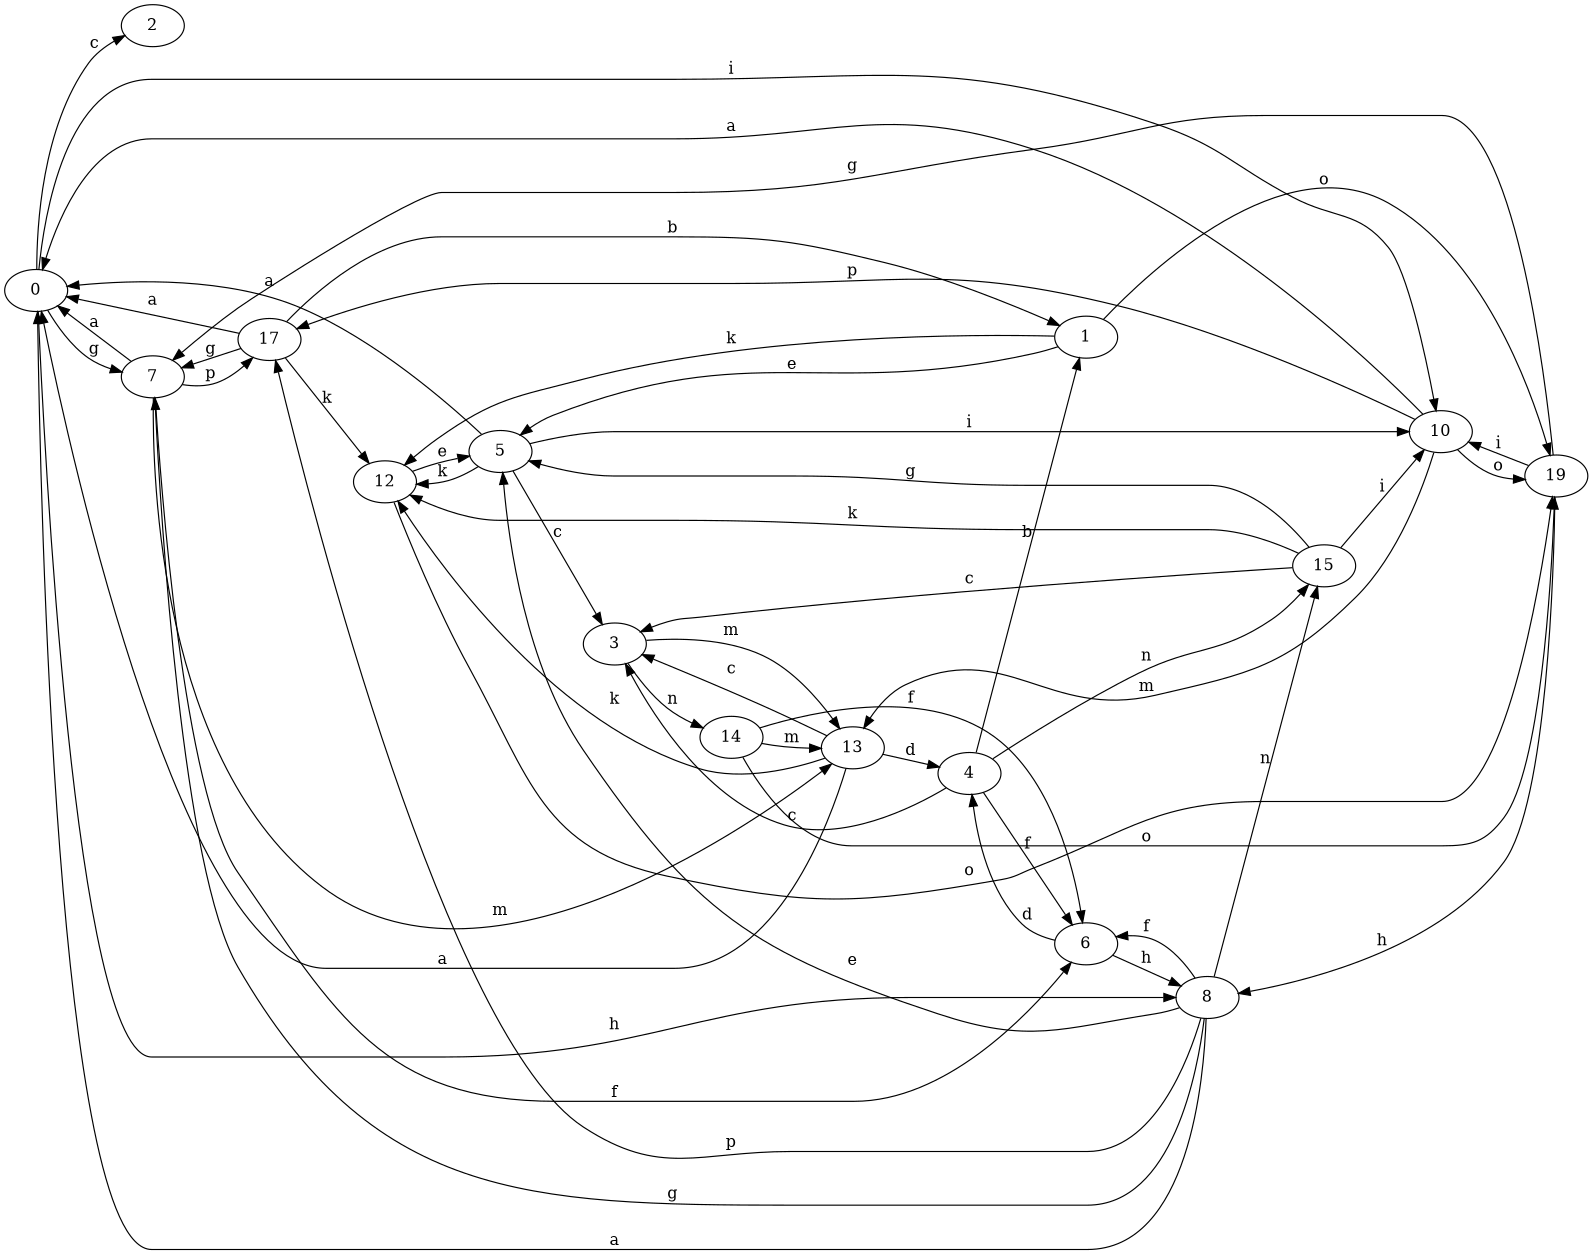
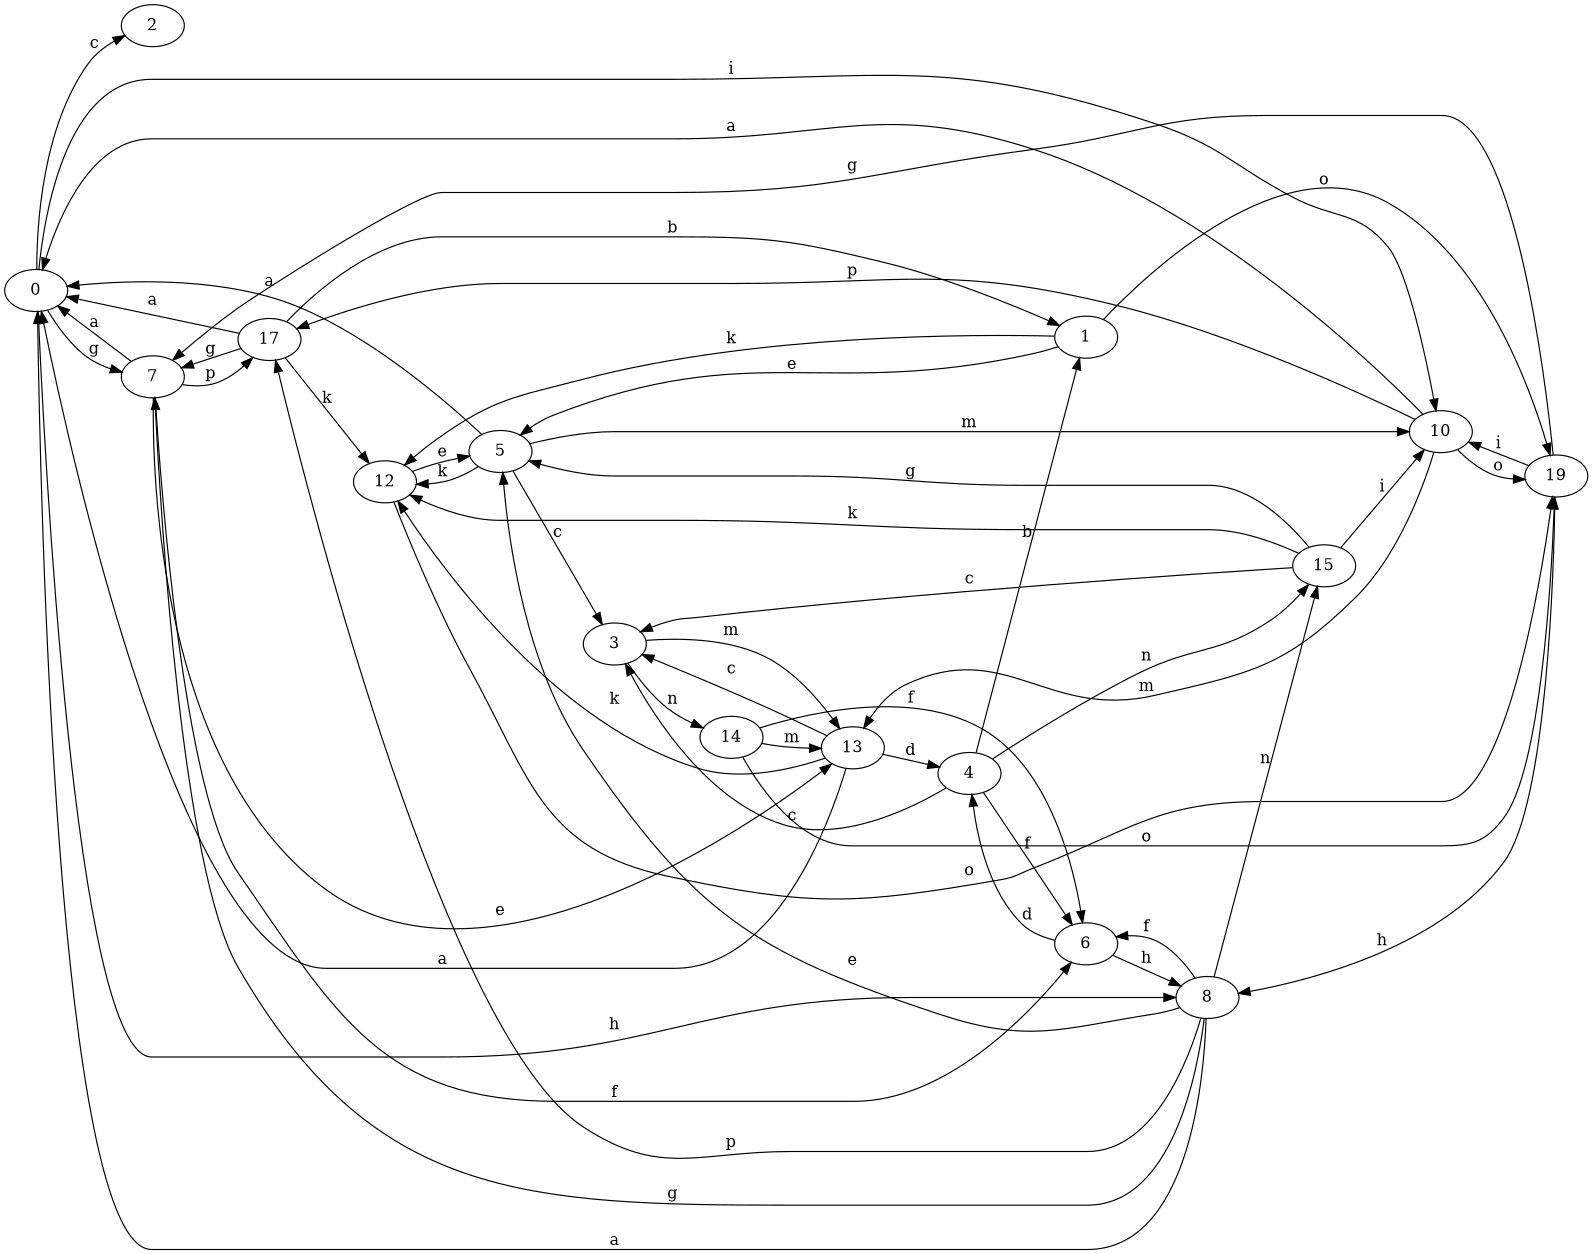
(970, 423) -> (970, 423)
(501, 911) -> (501, 911)
